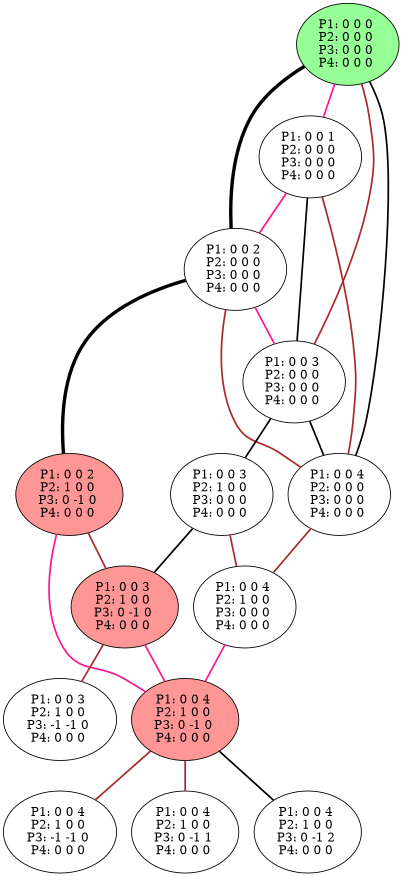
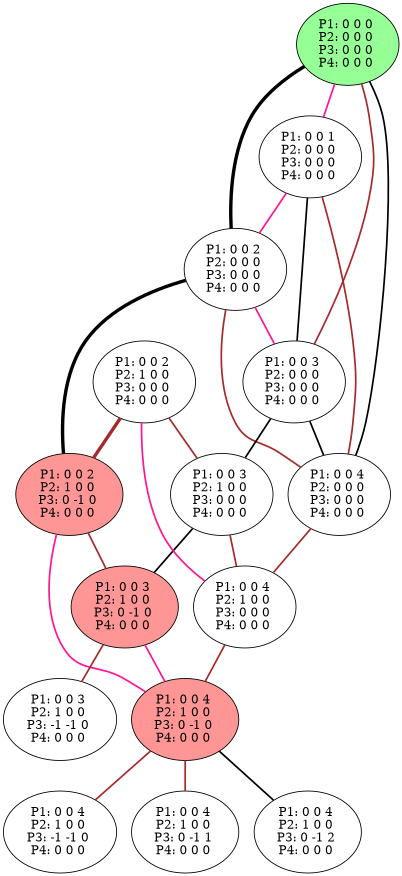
none -> (144, 382)
(215, 663) -> (215, 663)
